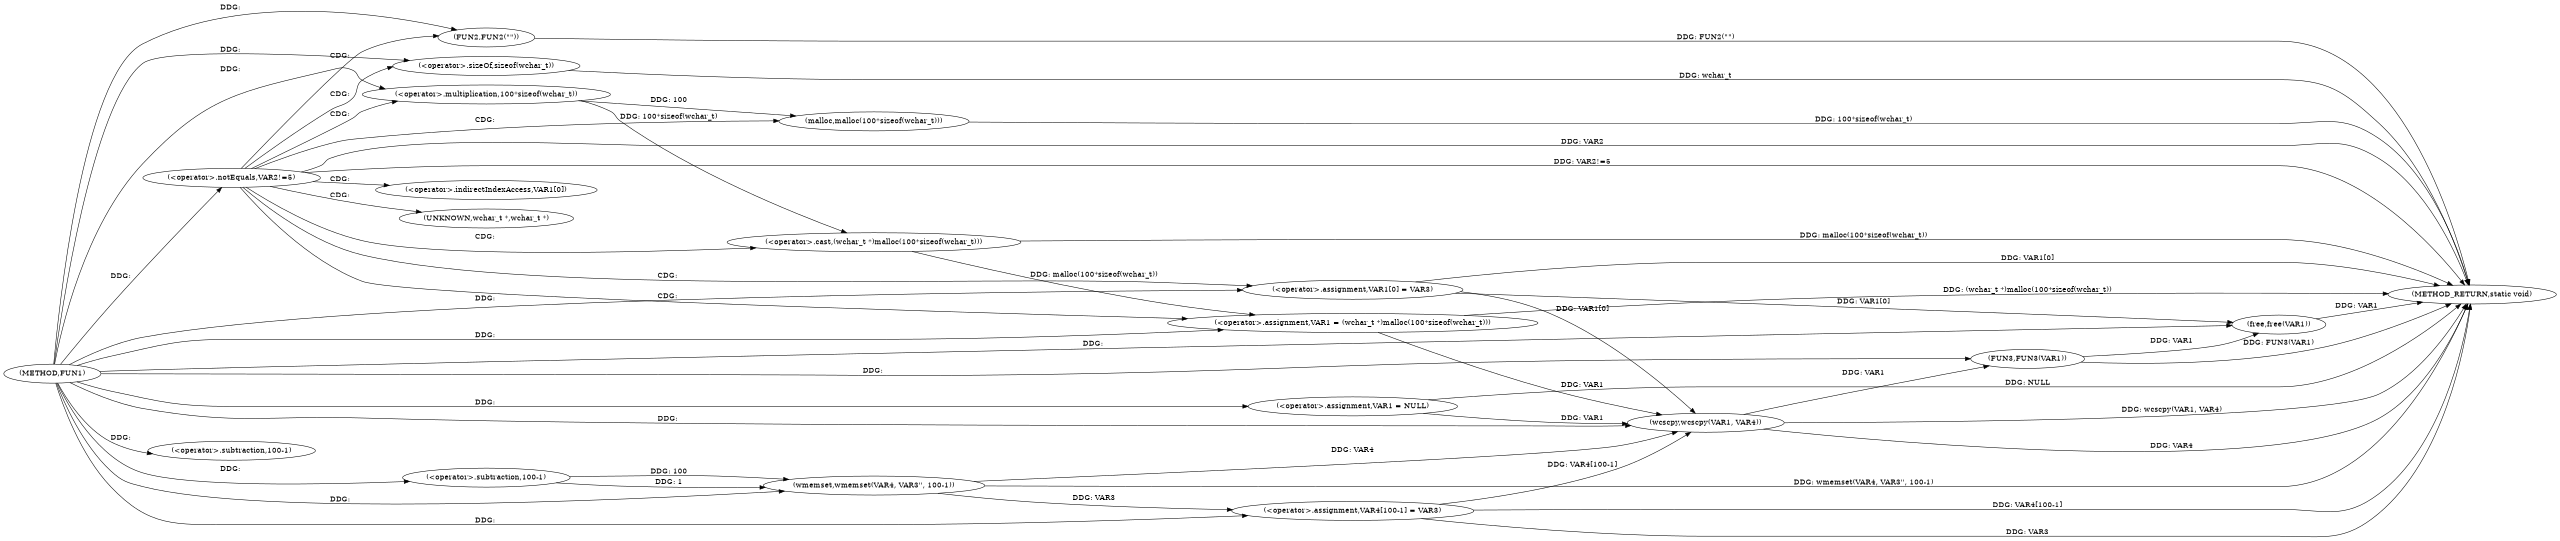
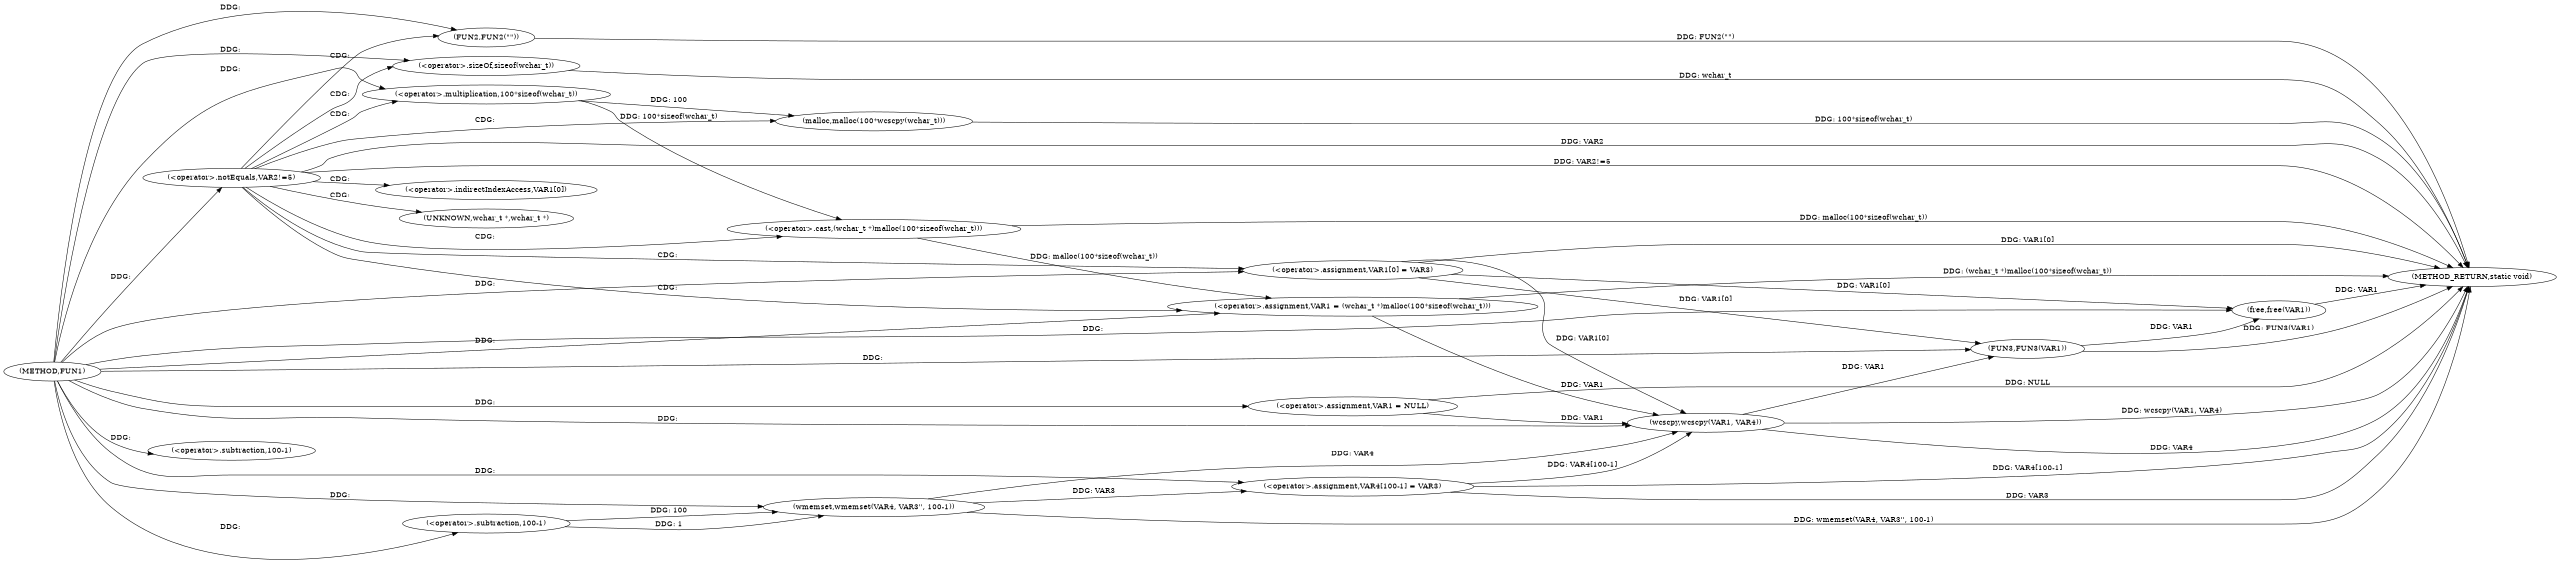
(874, 121) -> (874, 121)
none -> (1683, 309)
